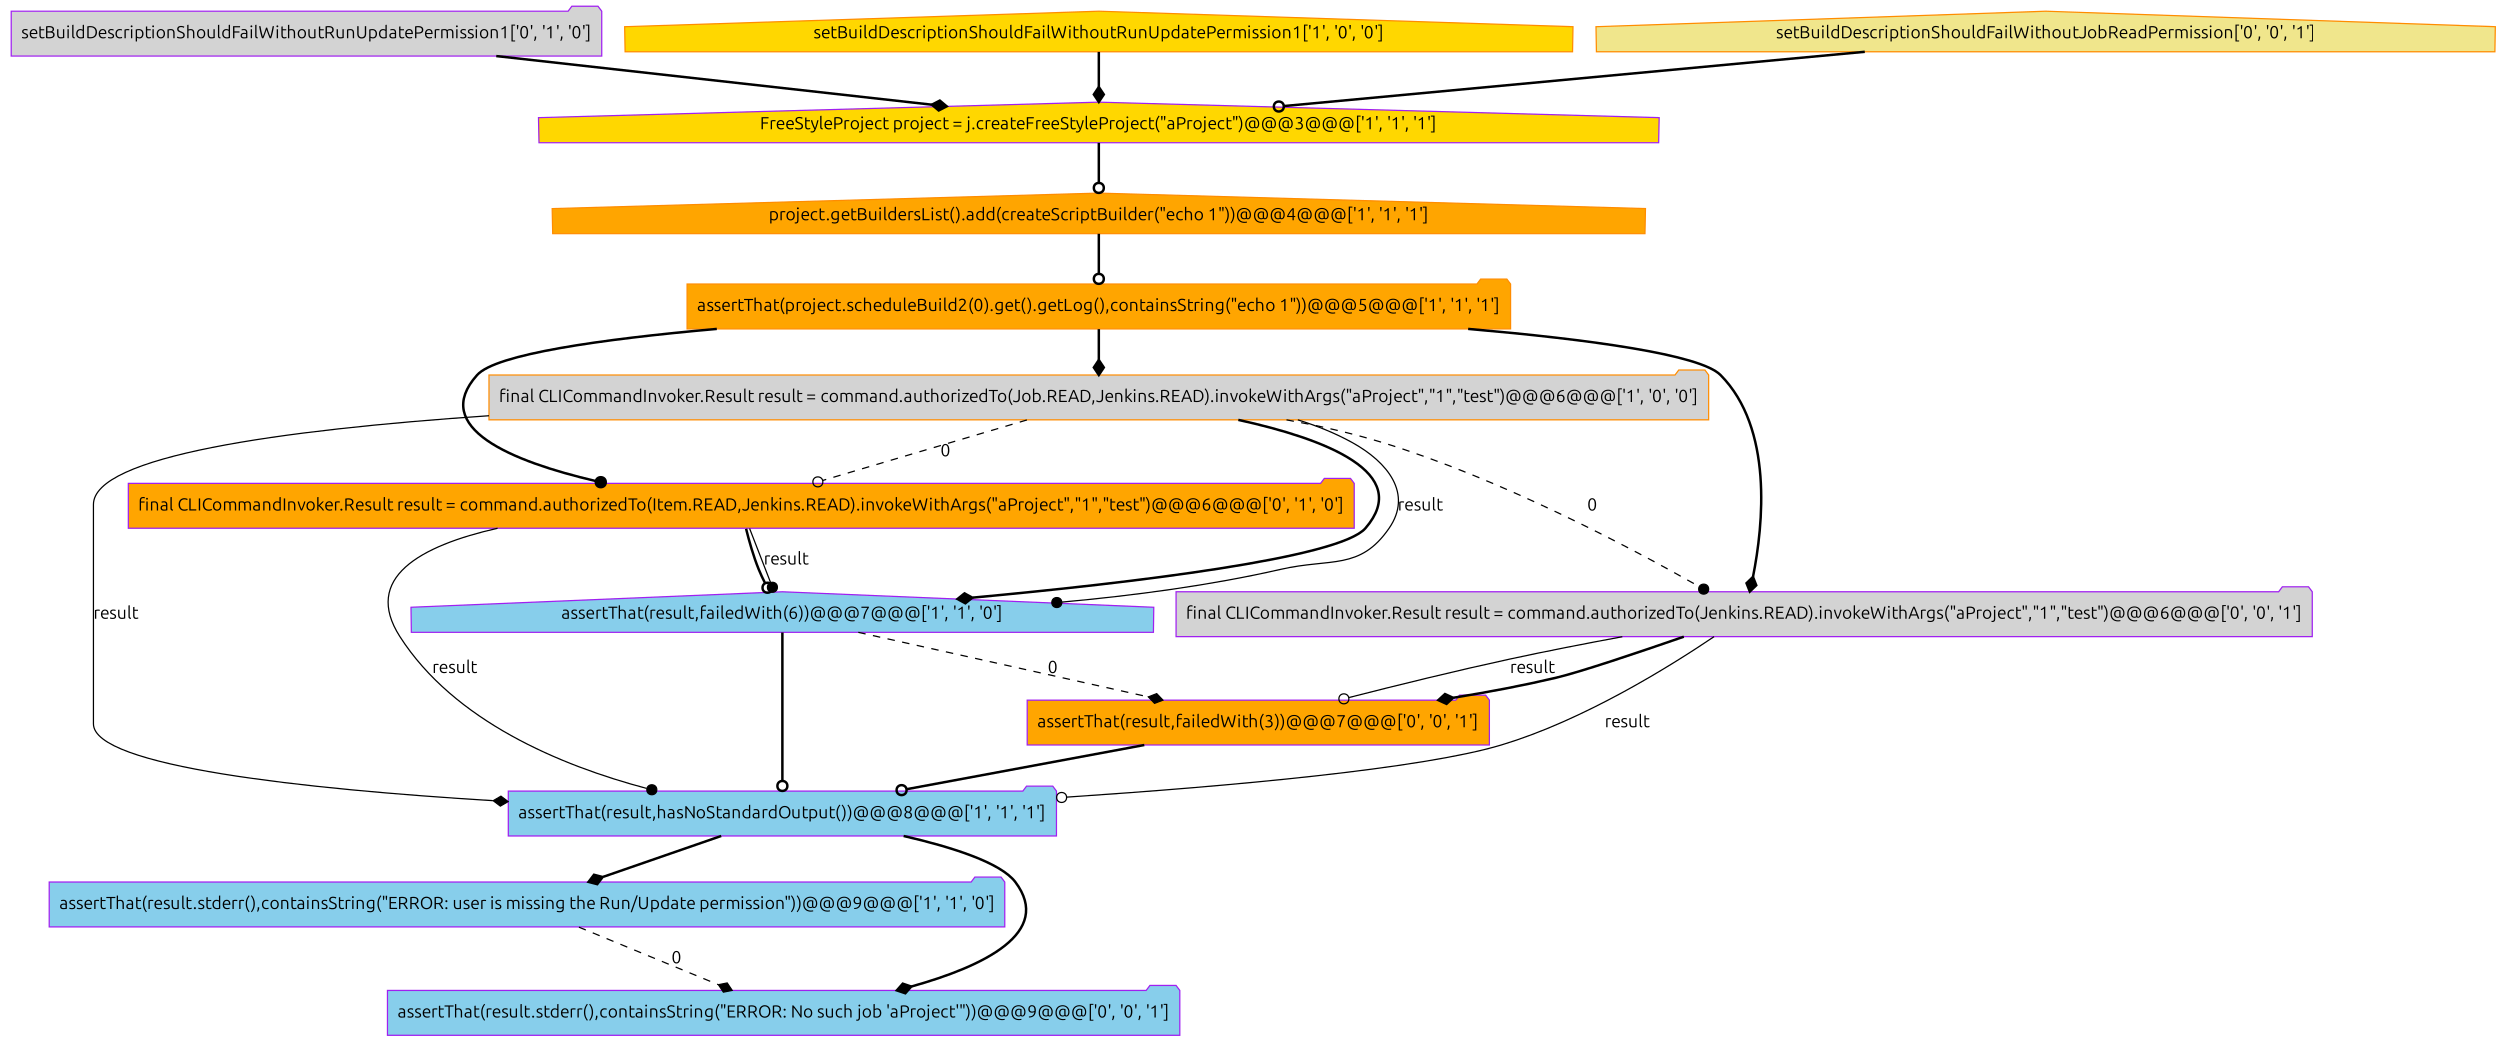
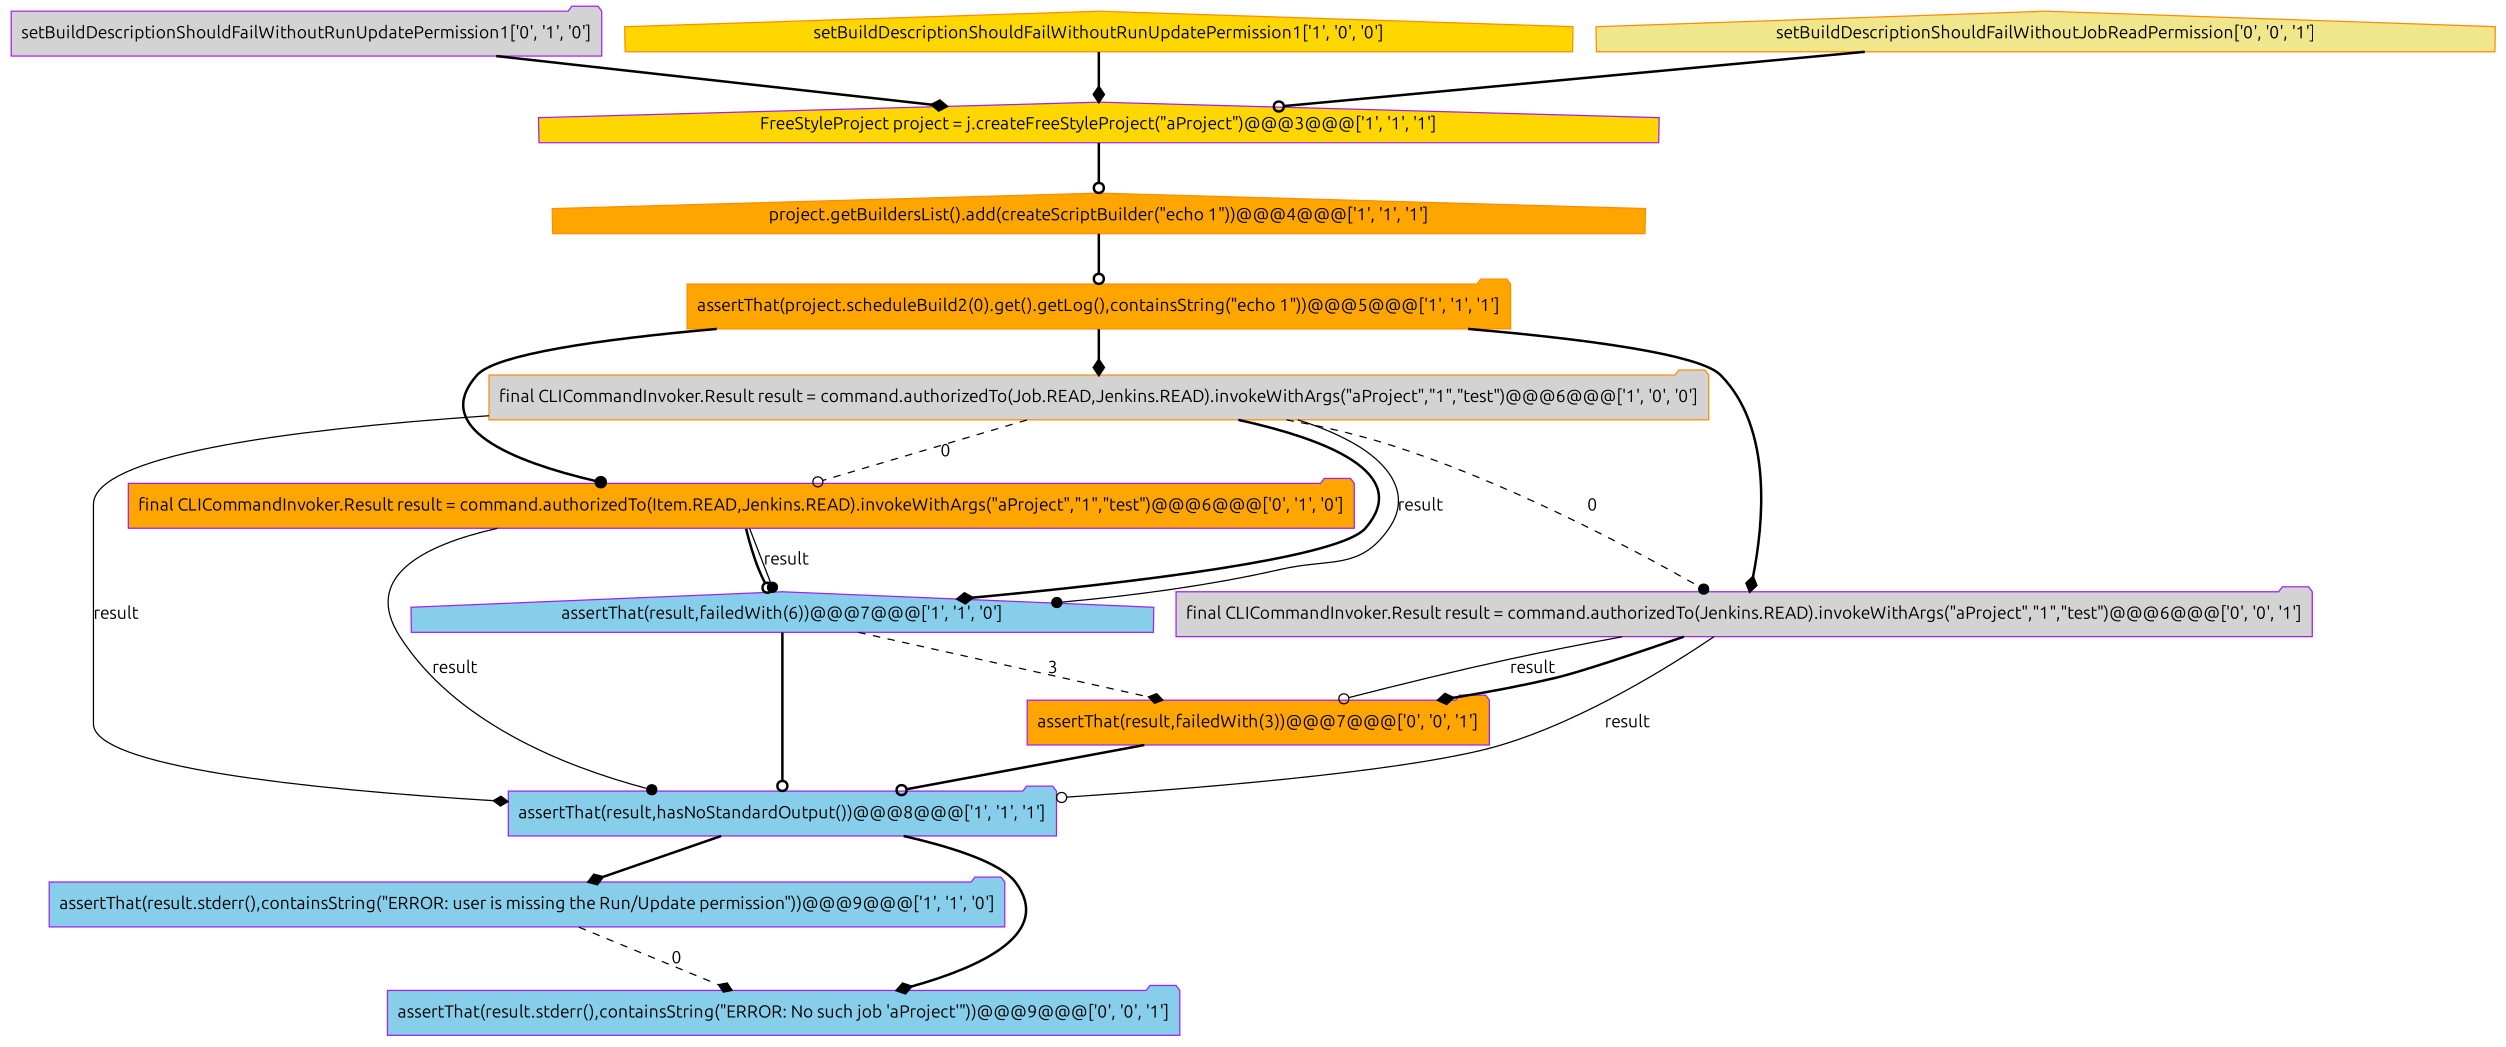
(1053, 668) -> (1053, 668)
